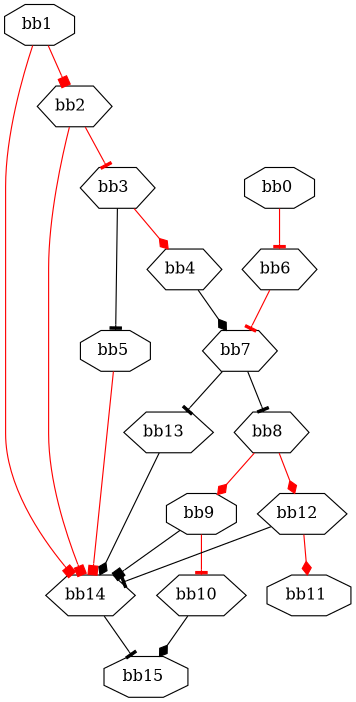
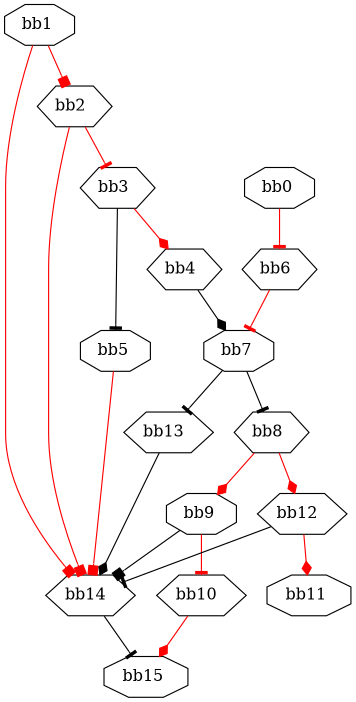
(240, 351) -> (239, 351)
(178, 631) -> (178, 631)
